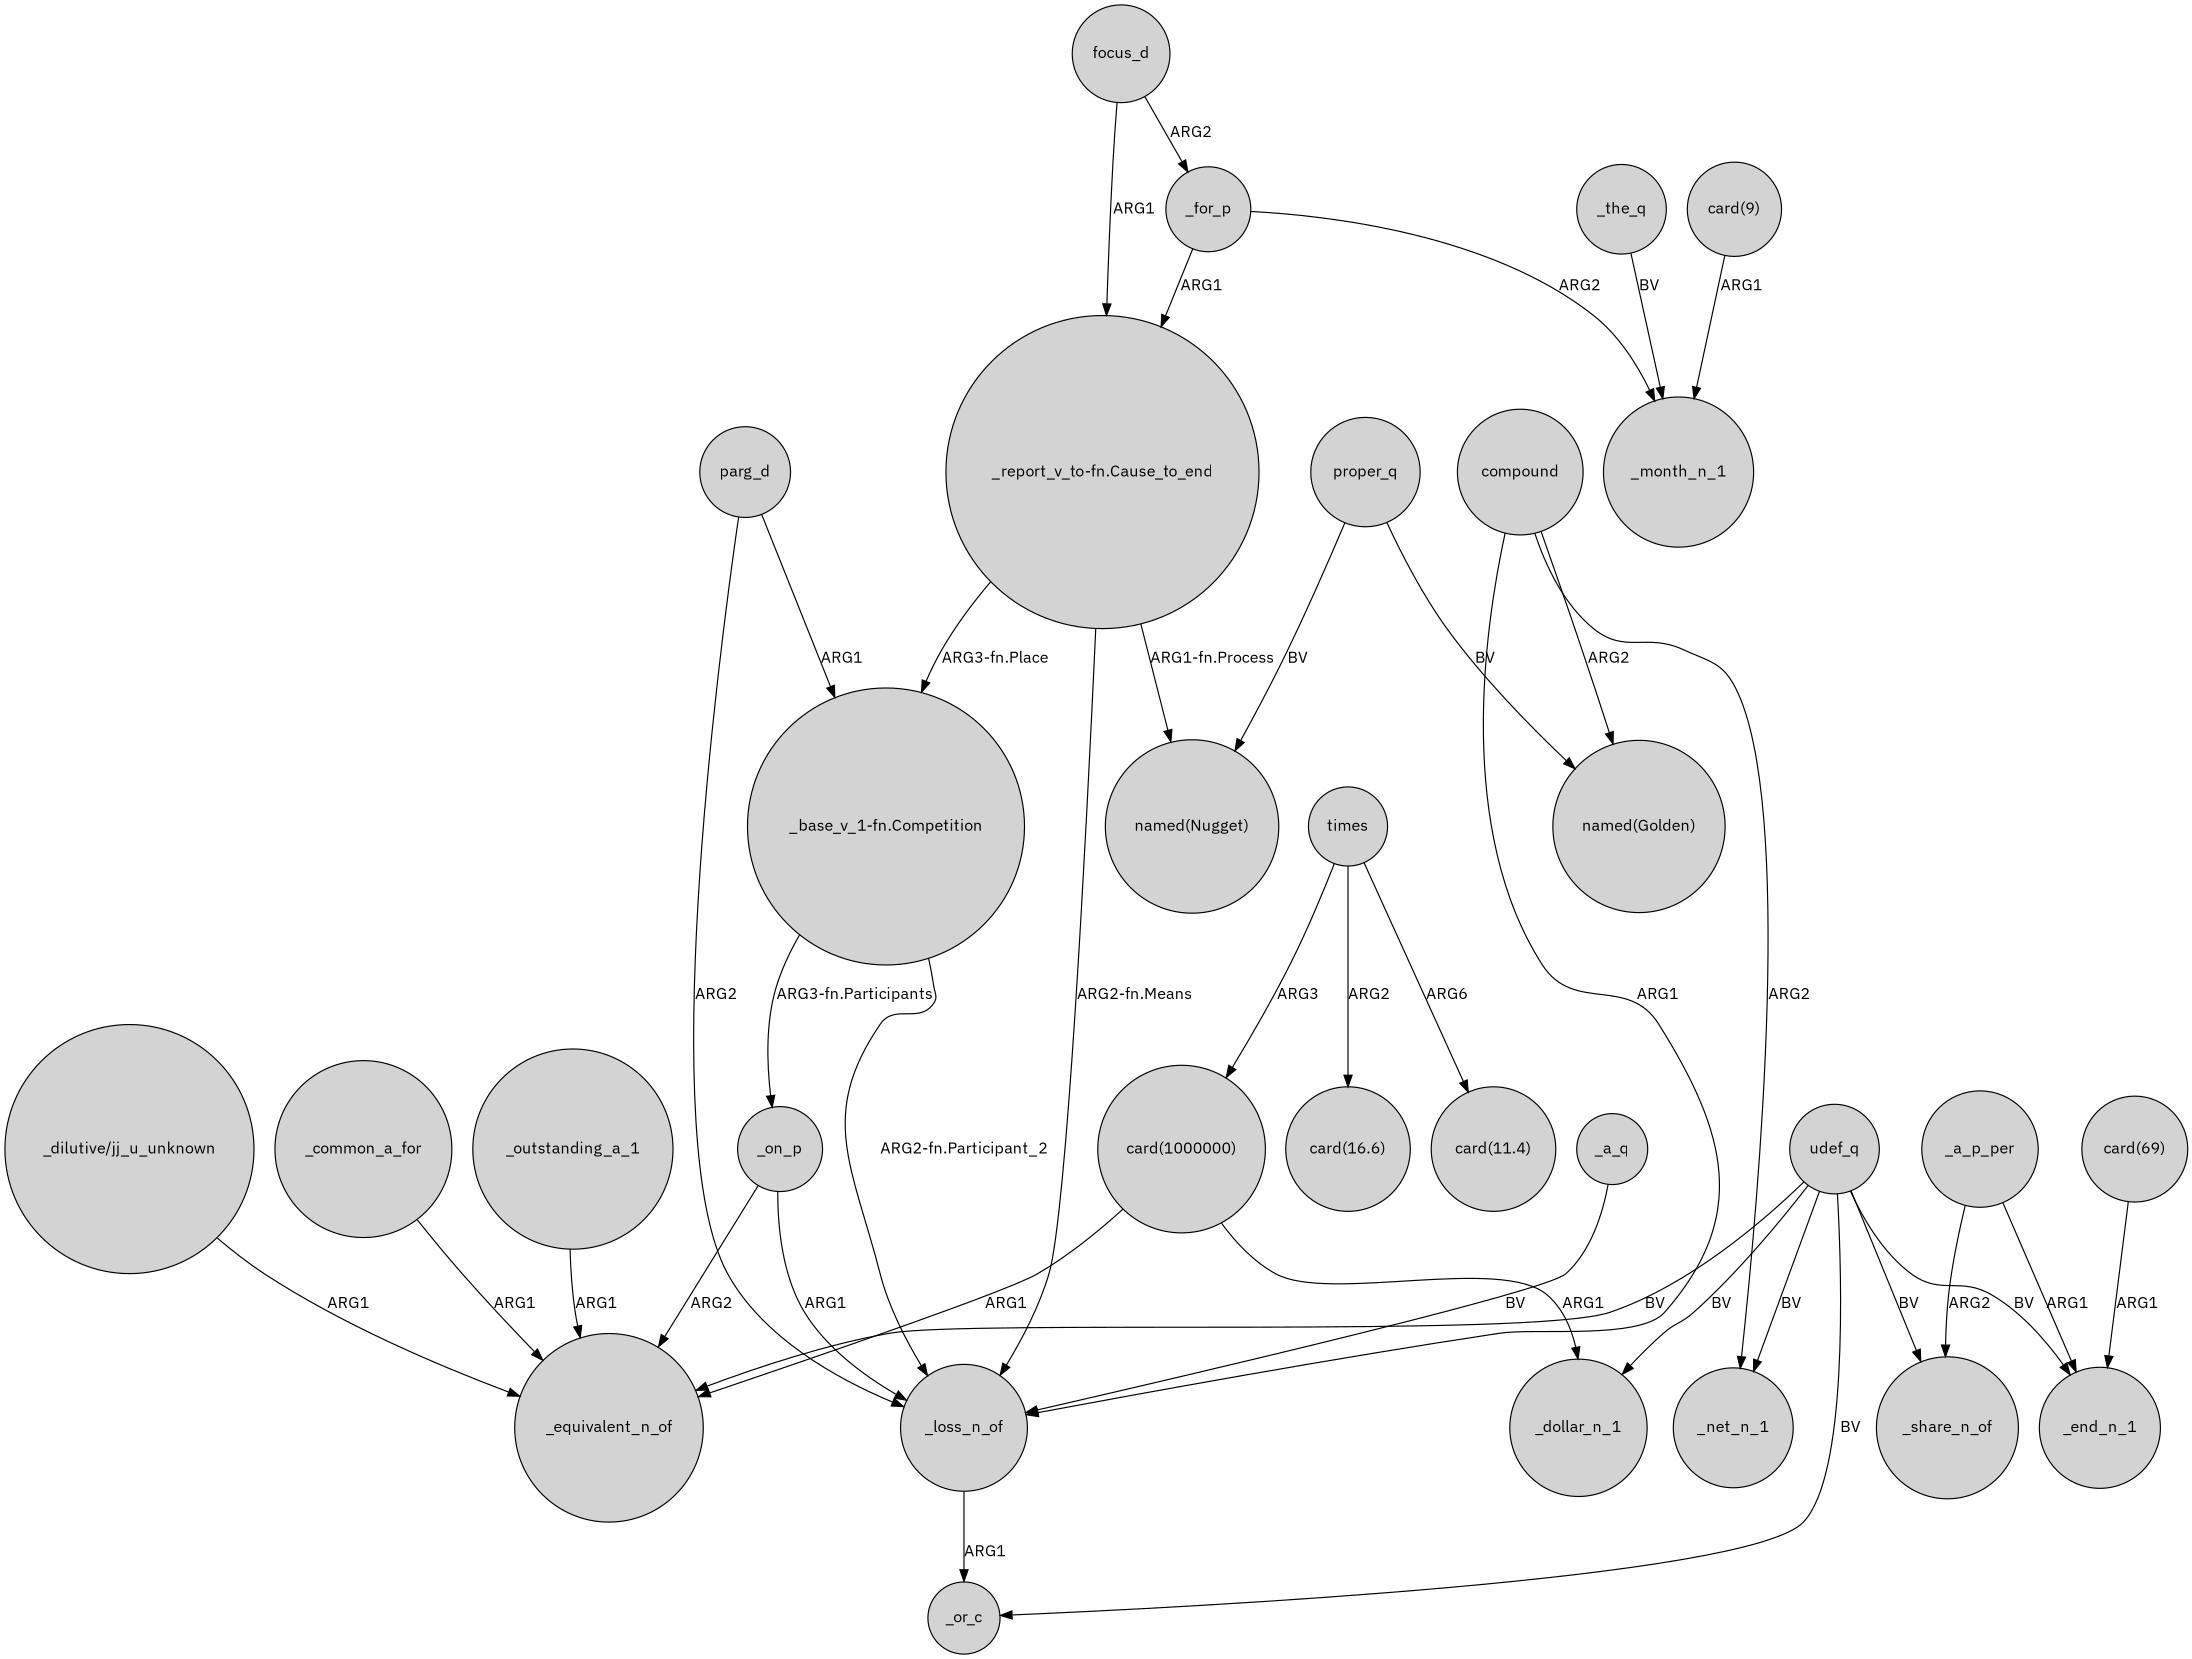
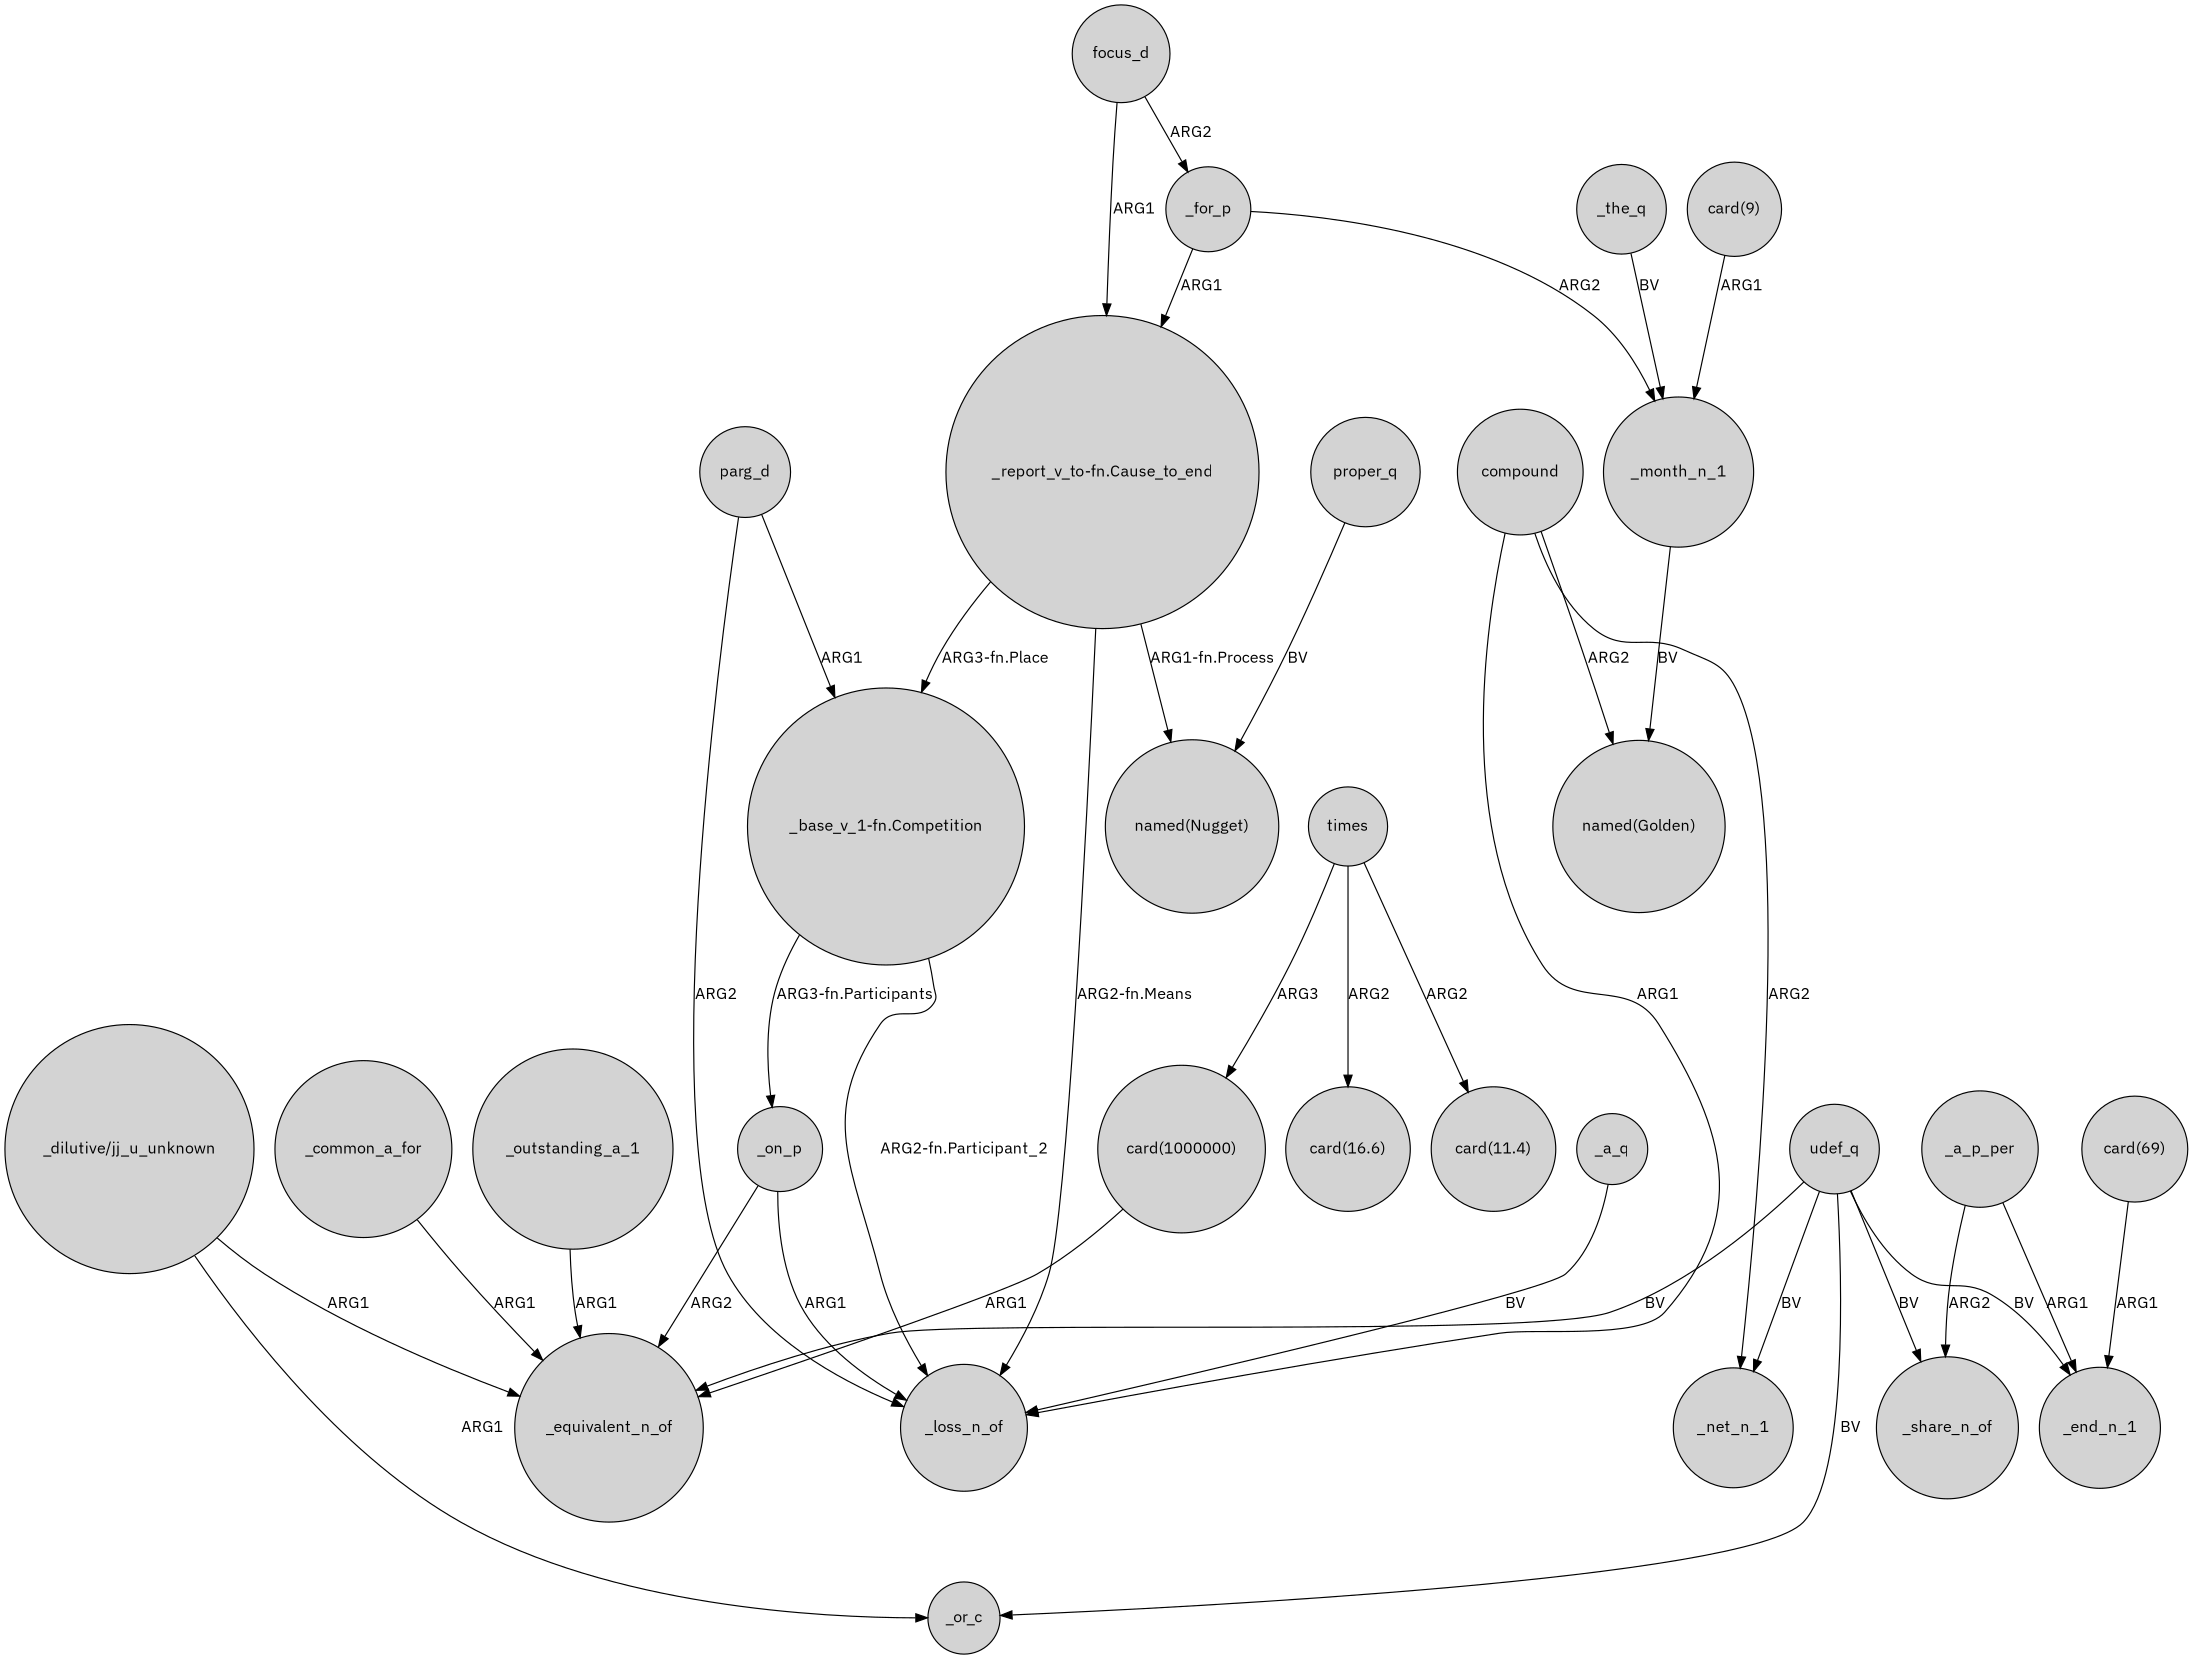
(1464, 651) -> (1661, 633)
(1448, 995) -> (1448, 995)
(1578, 1428) -> none
(964, 1531) -> (501, 1542)
